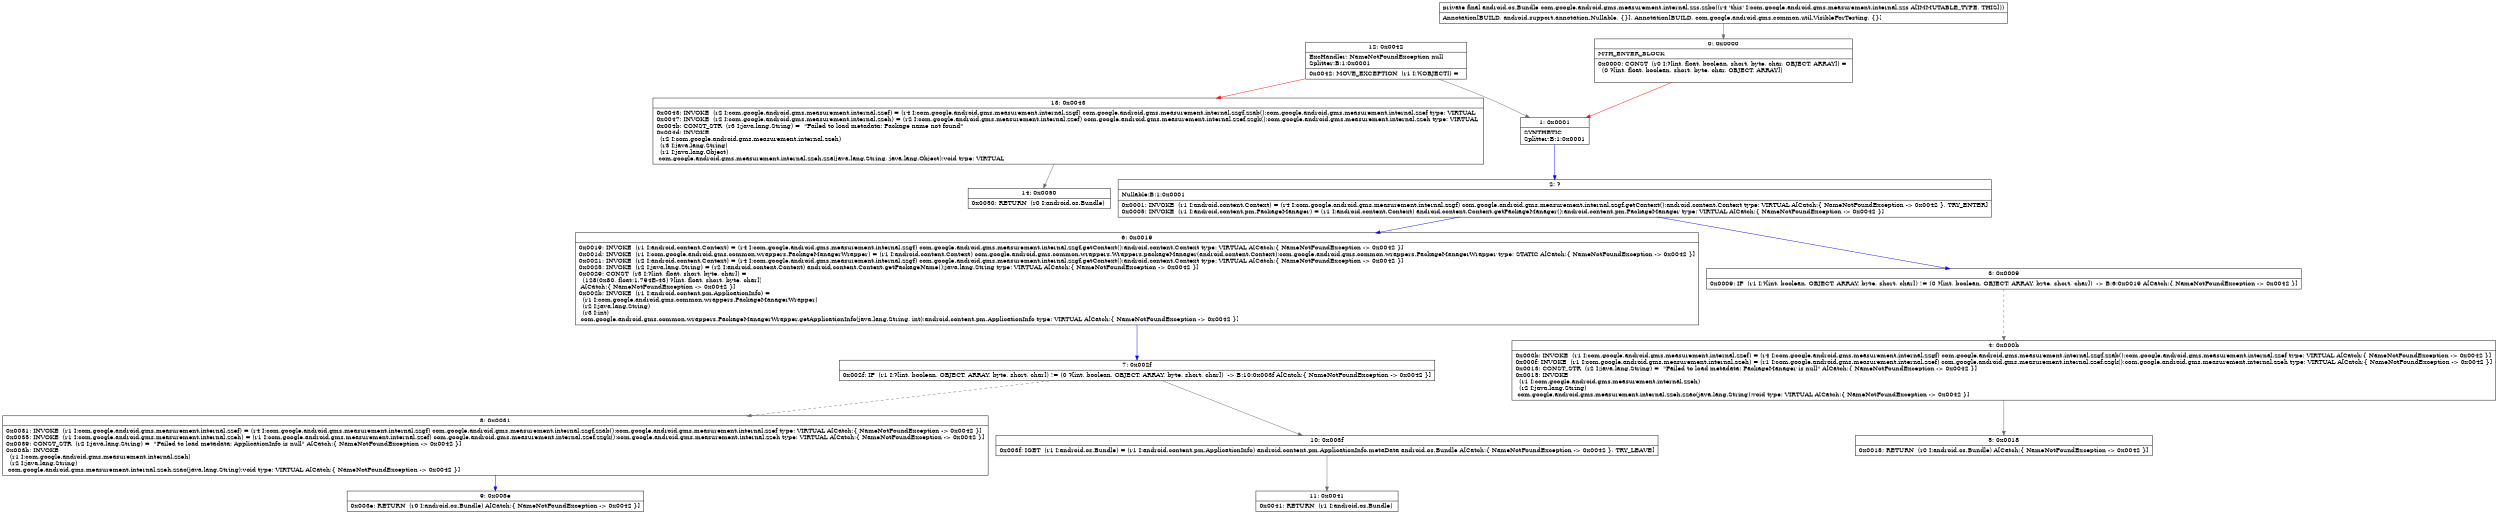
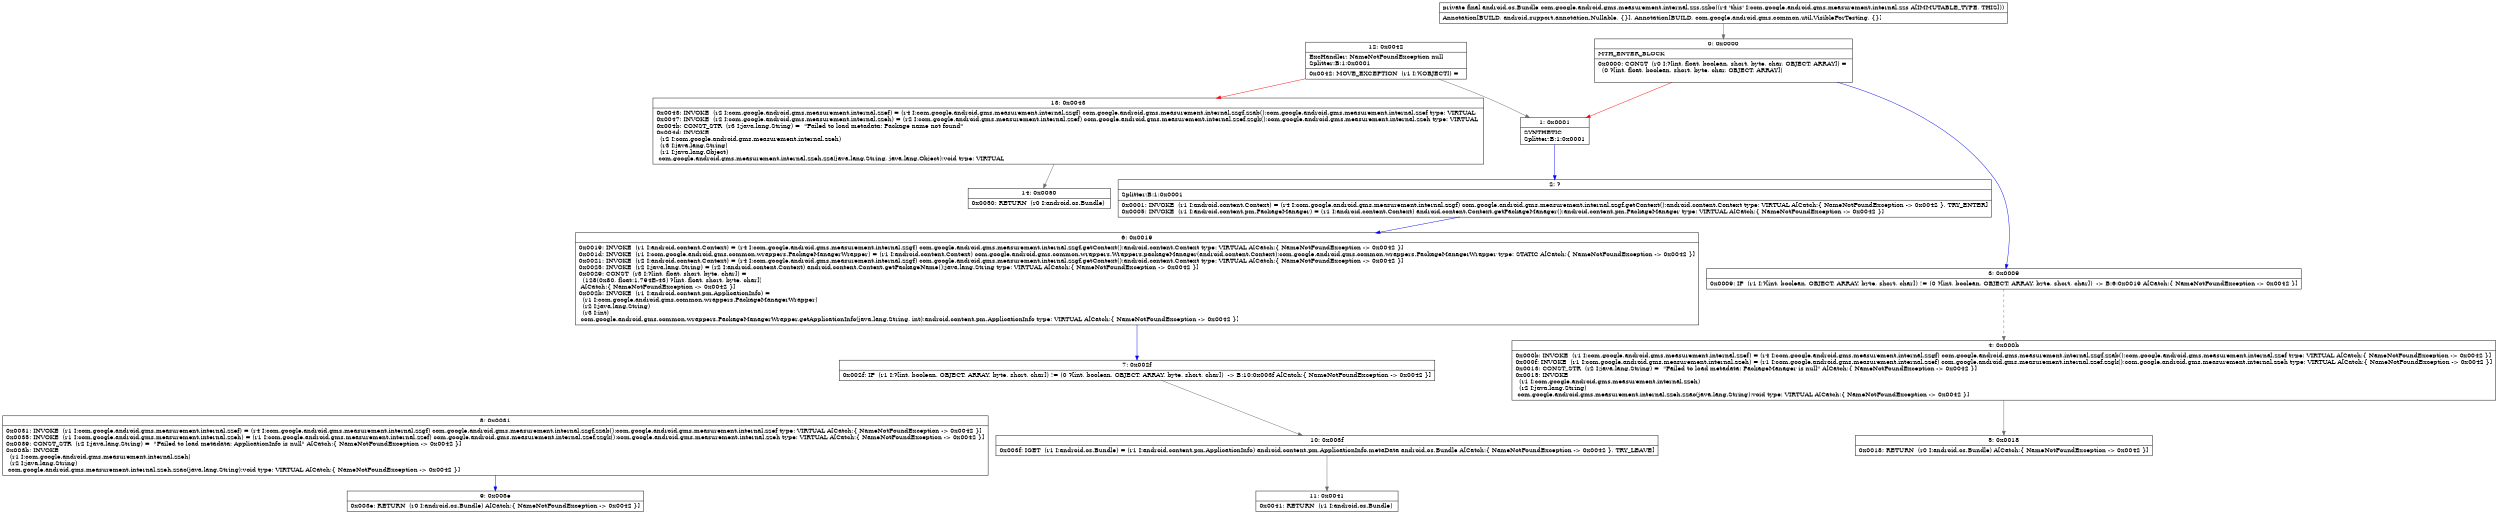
(1154, 195) -> (1152, 195)
(1801, 243) -> (1960, 143)
(903, 398) -> none
